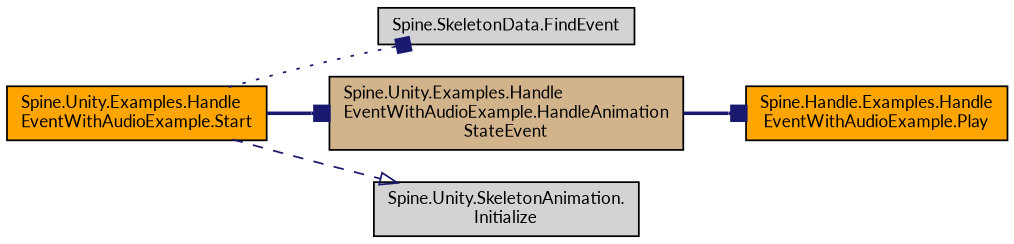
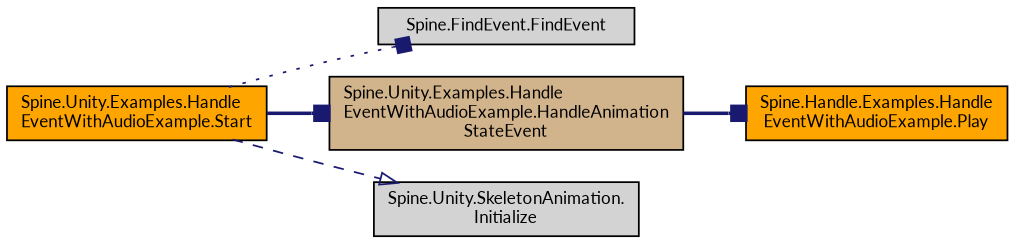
(506, 26) -> (506, 26)
